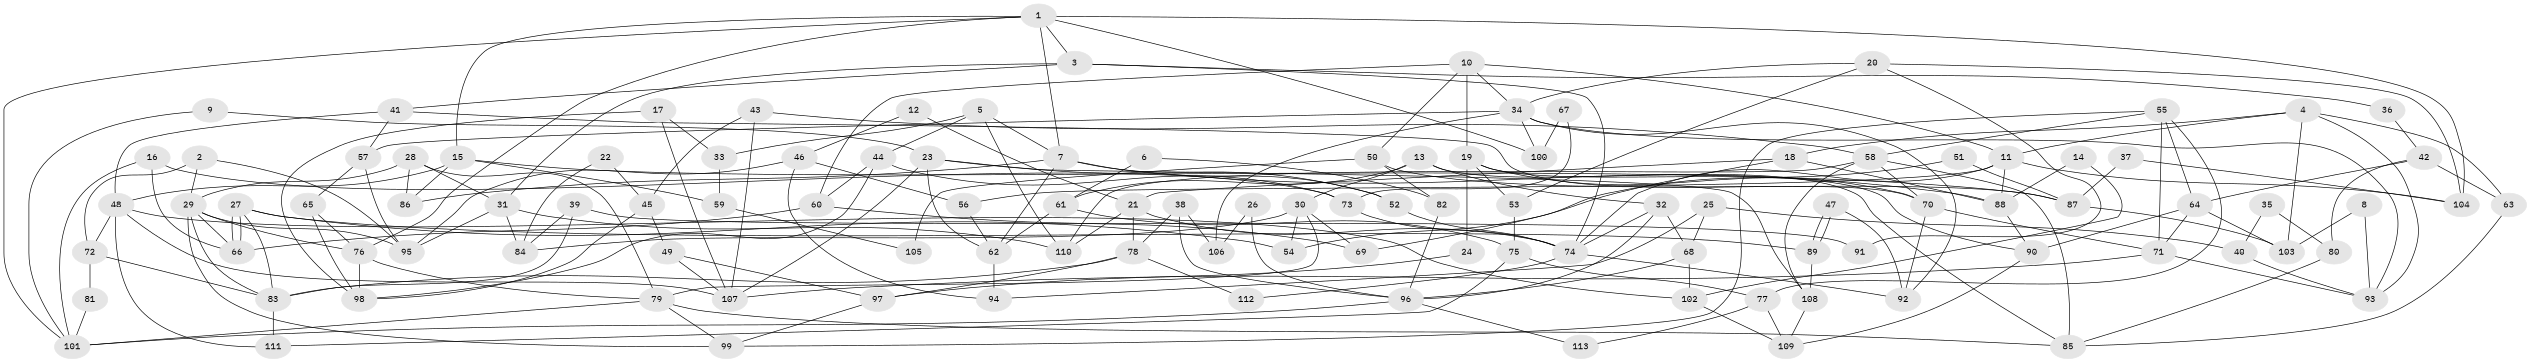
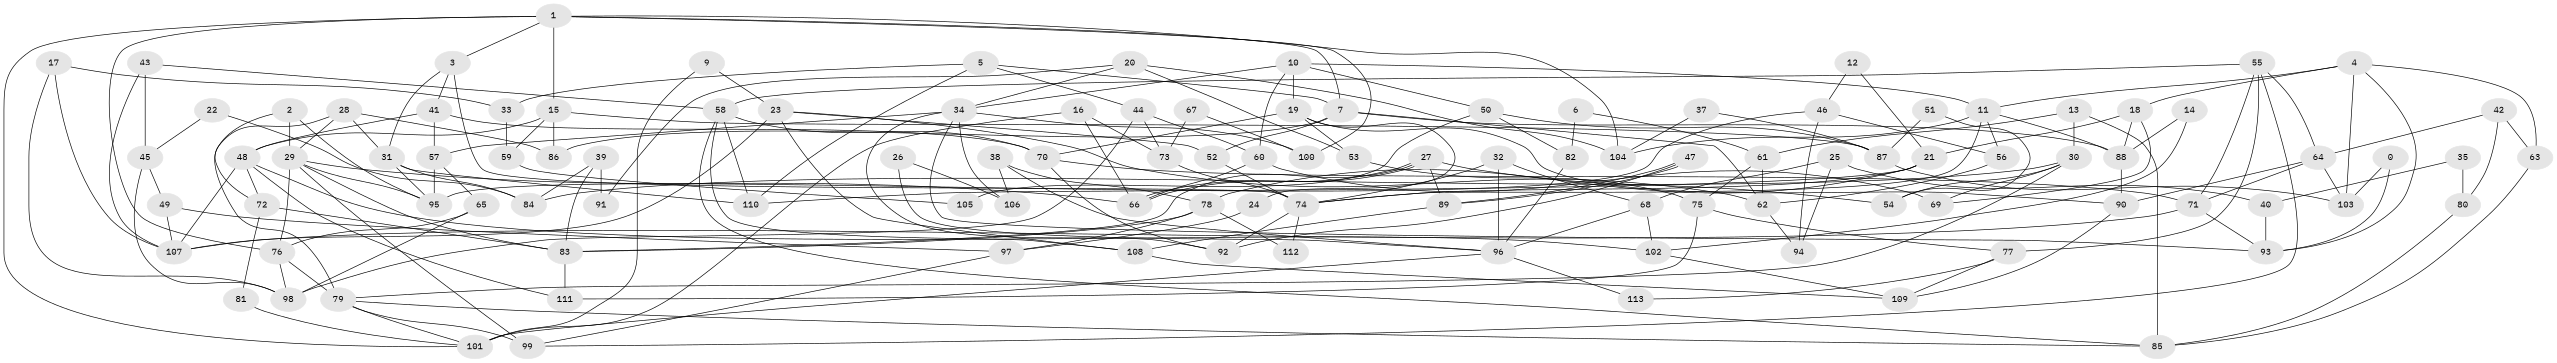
(2387, 110) -> none
(1548, 192) -> none
(2364, 205) -> (2391, 158)
